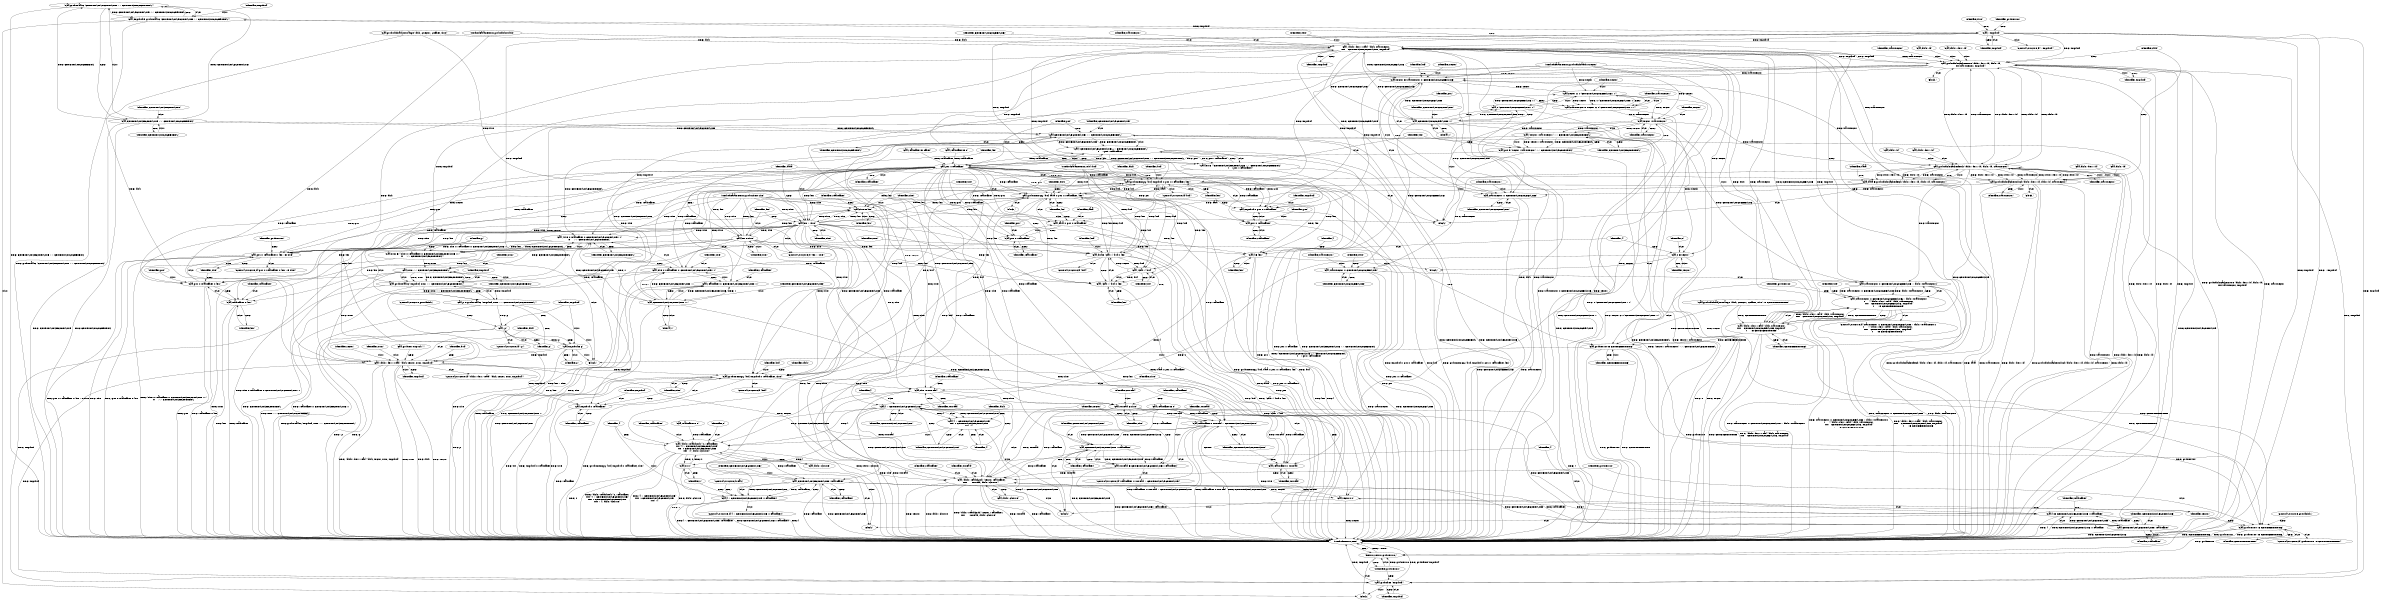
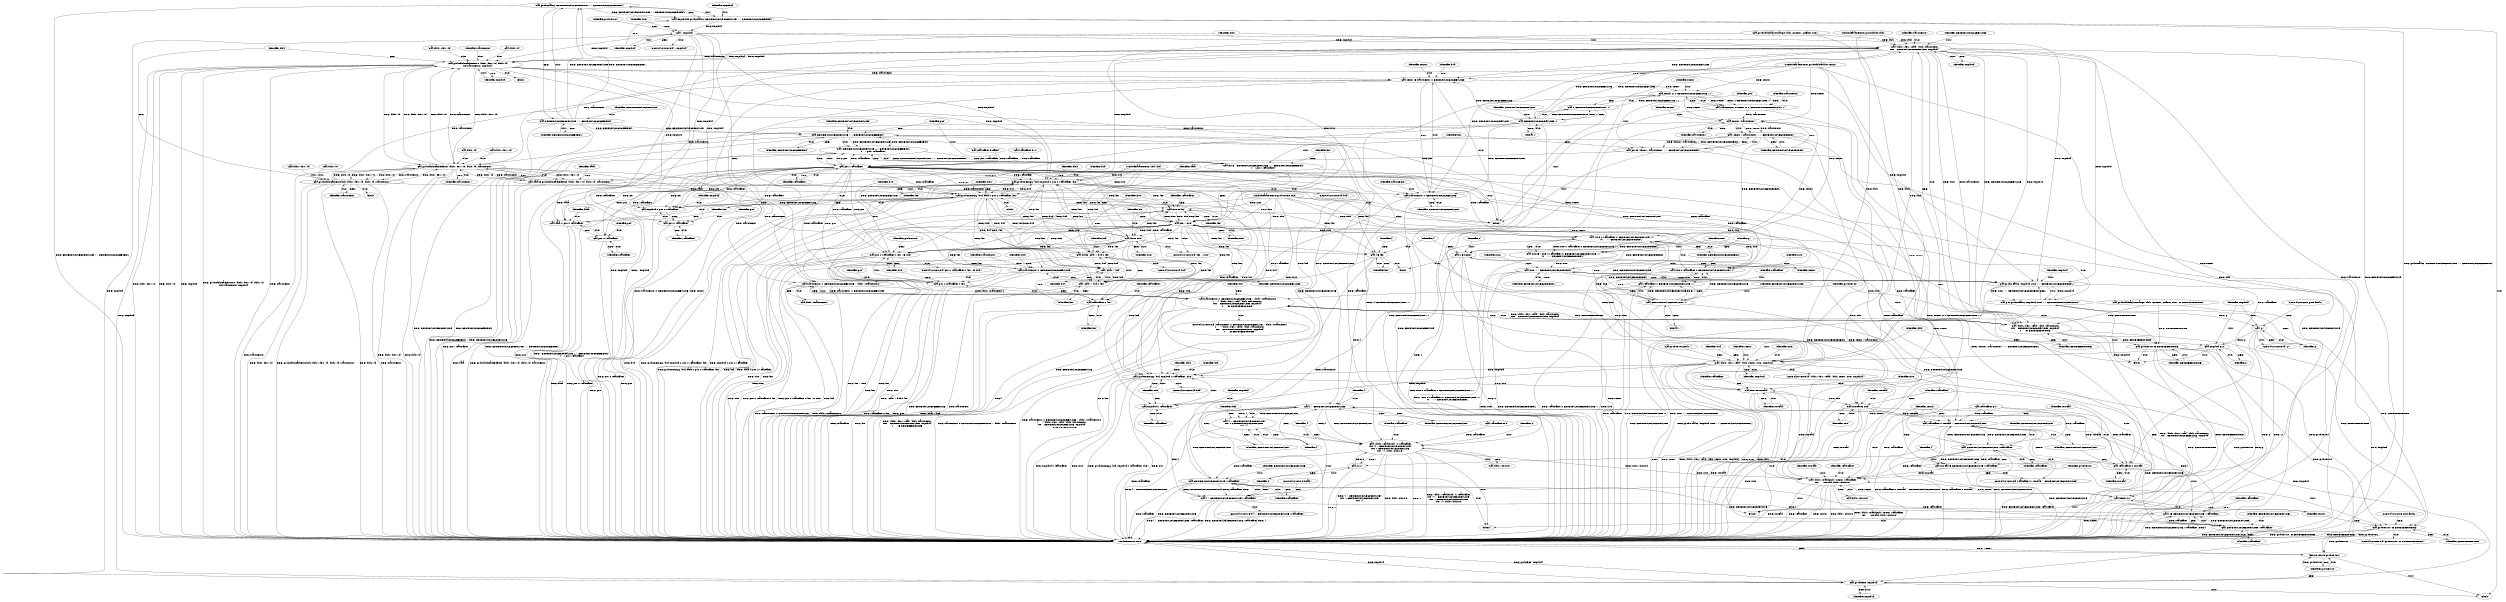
(919, 203) -> (1082, 203)
(1123, 263) -> (1113, 263)
none -> (814, 302)
(1055, 330) -> none
